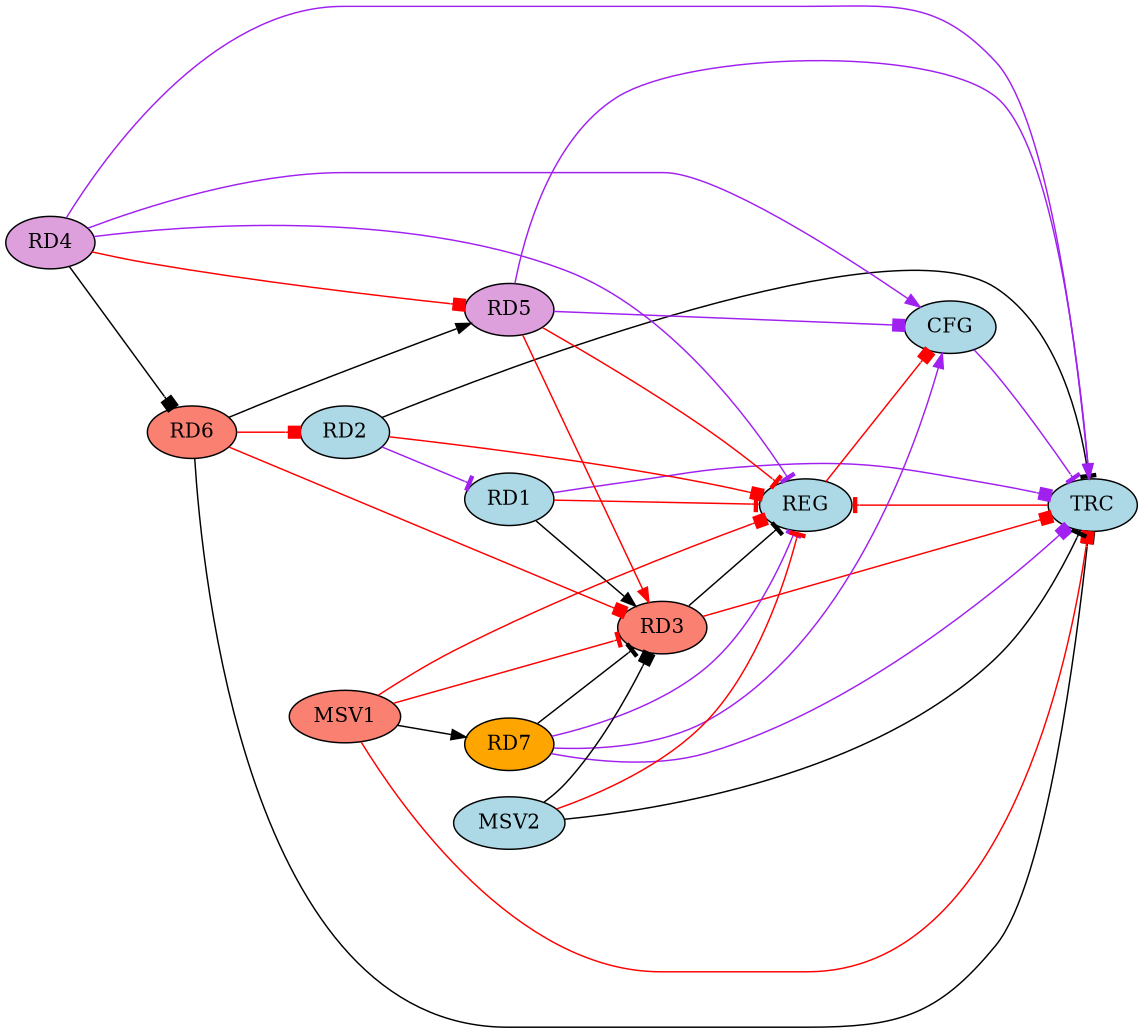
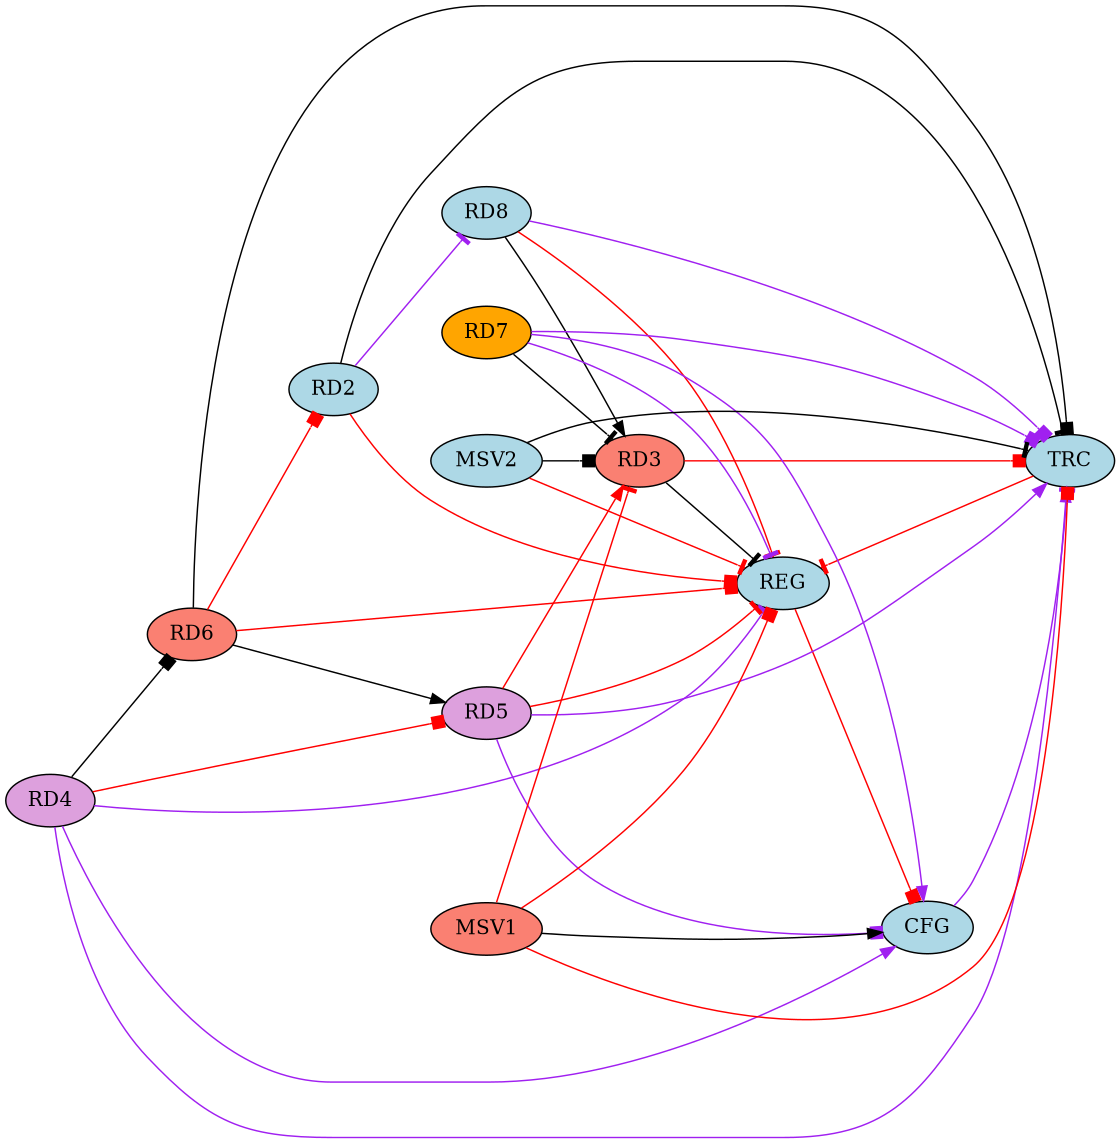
(509, 499) -> (487, 213)
(420, 527) -> (479, 610)
(425, 730) -> (705, 939)
